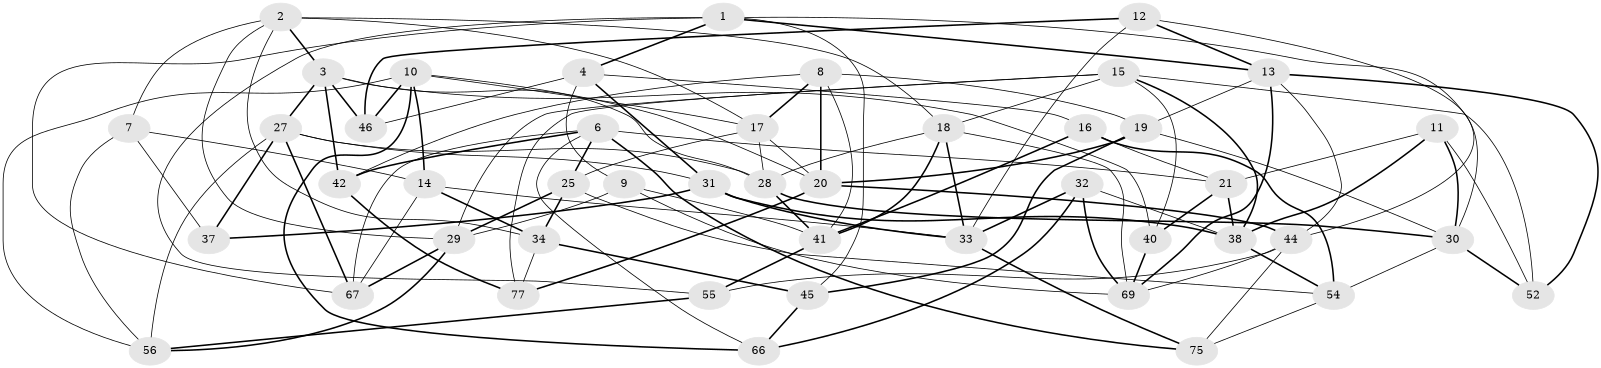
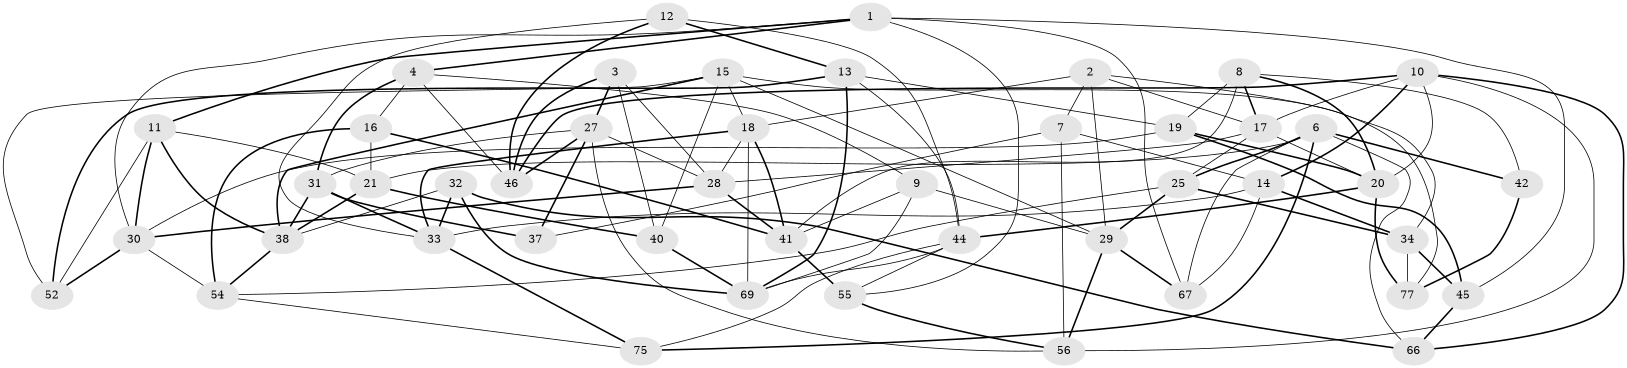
(302, 44) -> none
(996, 44) -> (507, 47)
(331, 128) -> none
(317, 212) -> (550, 157)
